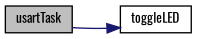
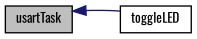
(90, 28) -> (103, 10)
